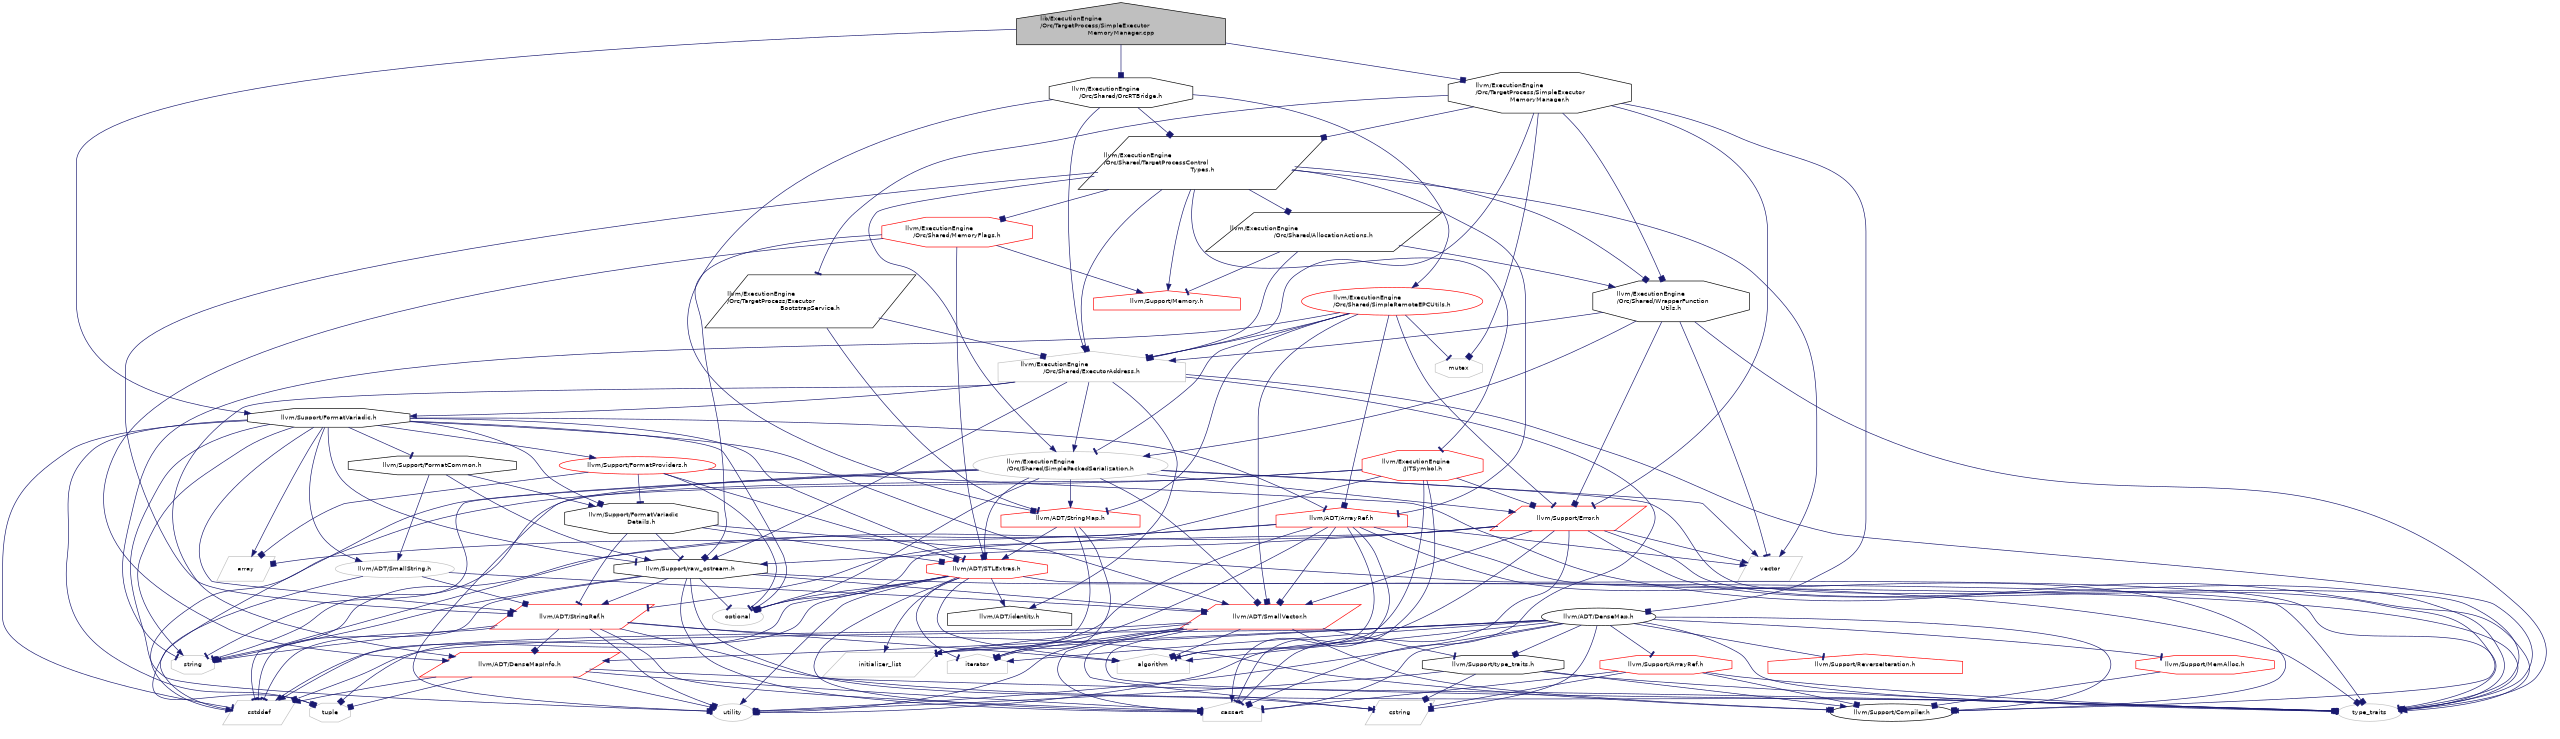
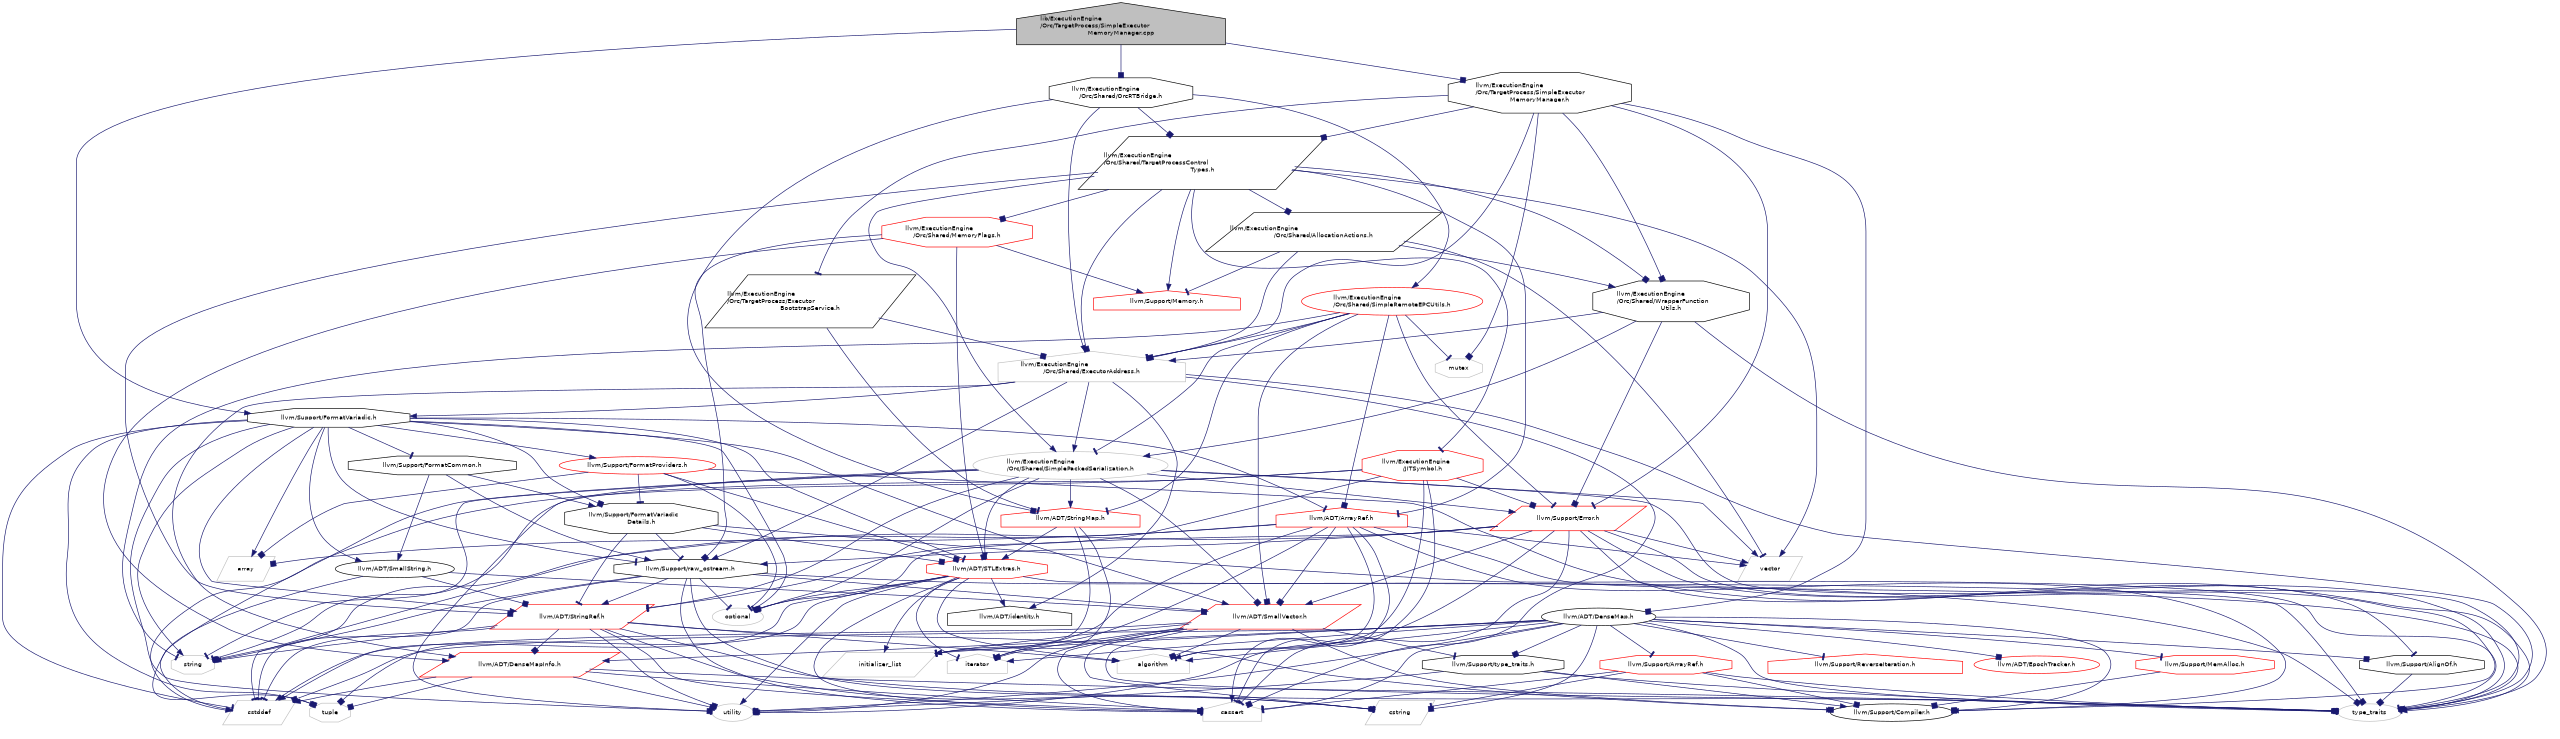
(1727, 436) -> (1614, 359)
none -> (837, 552)
(395, 569) -> (395, 569)
none -> (2037, 665)
none -> (2422, 665)
(1463, 680) -> (982, 699)
